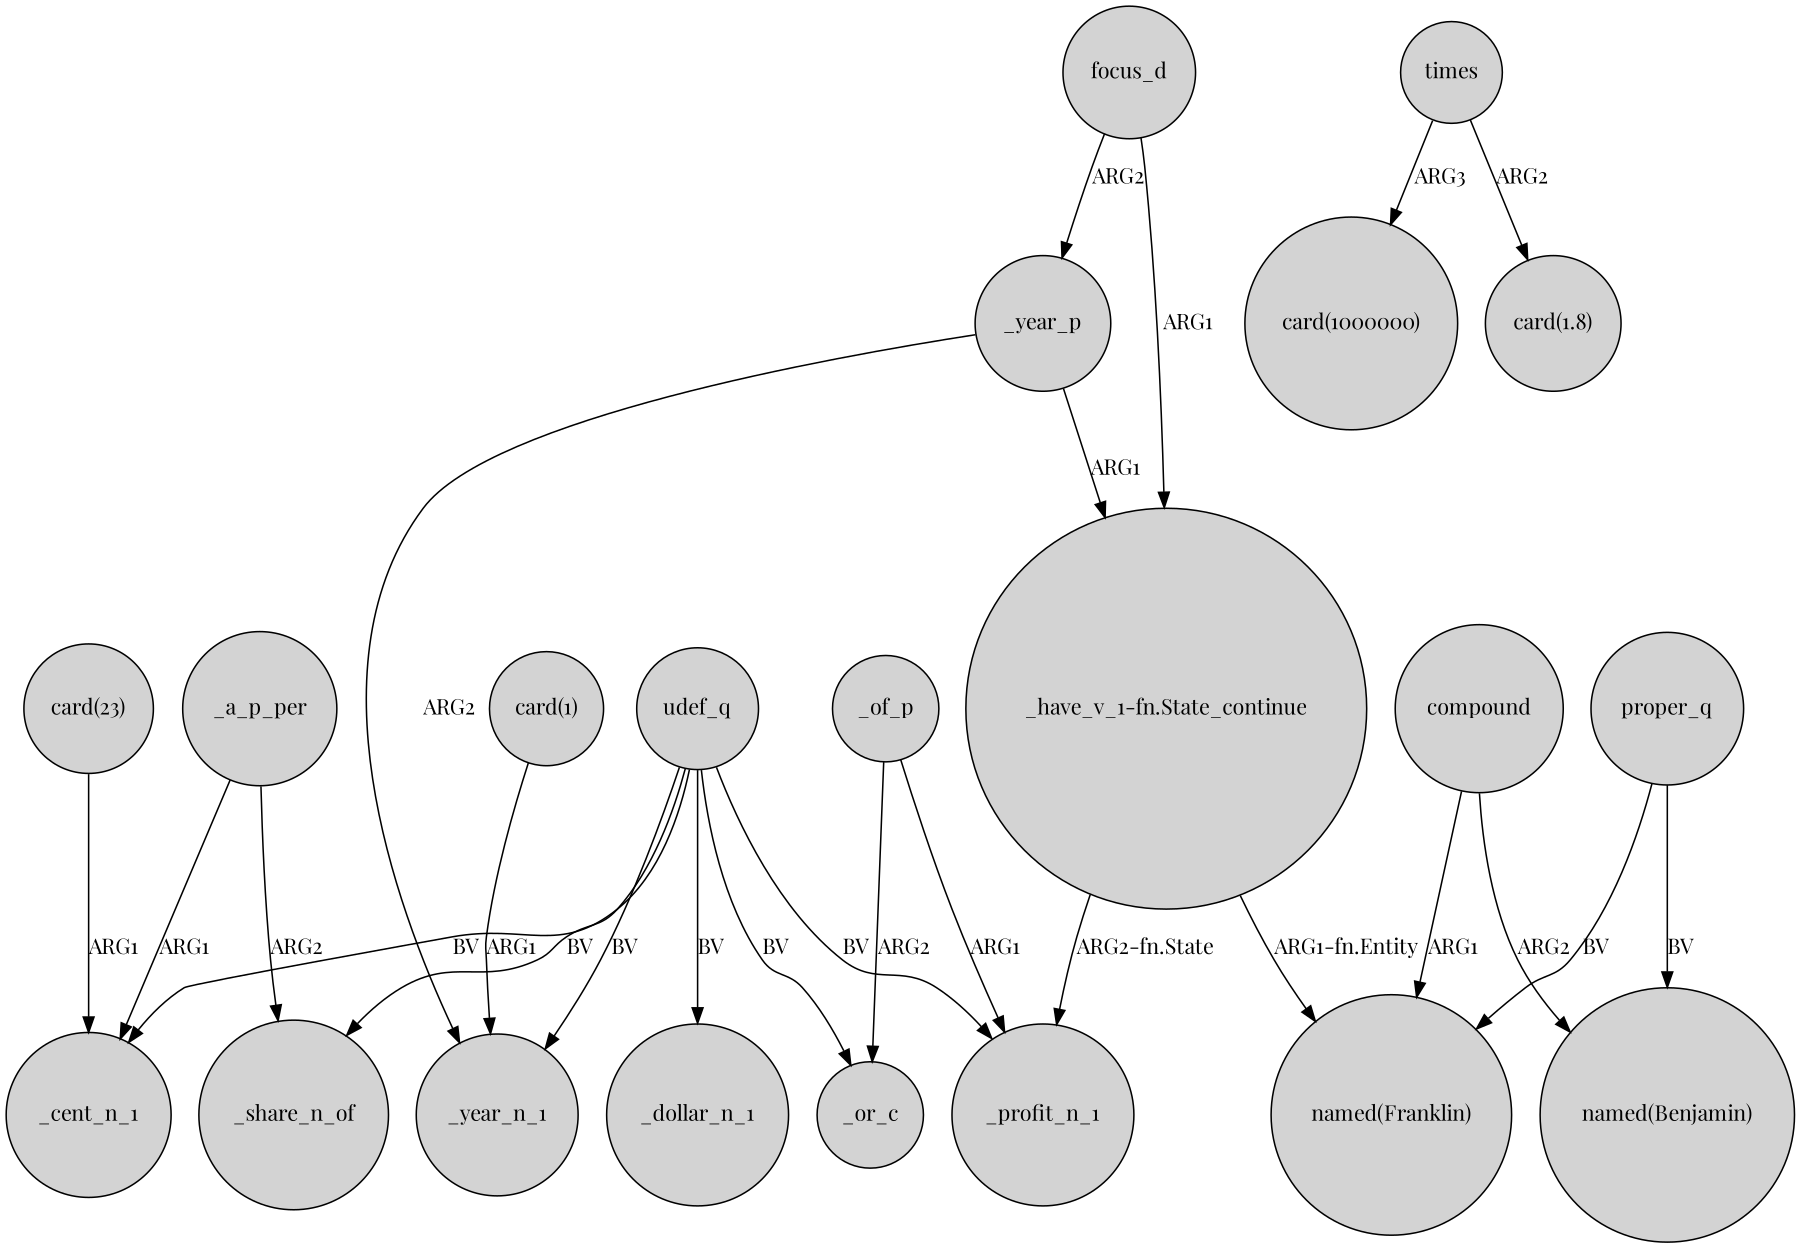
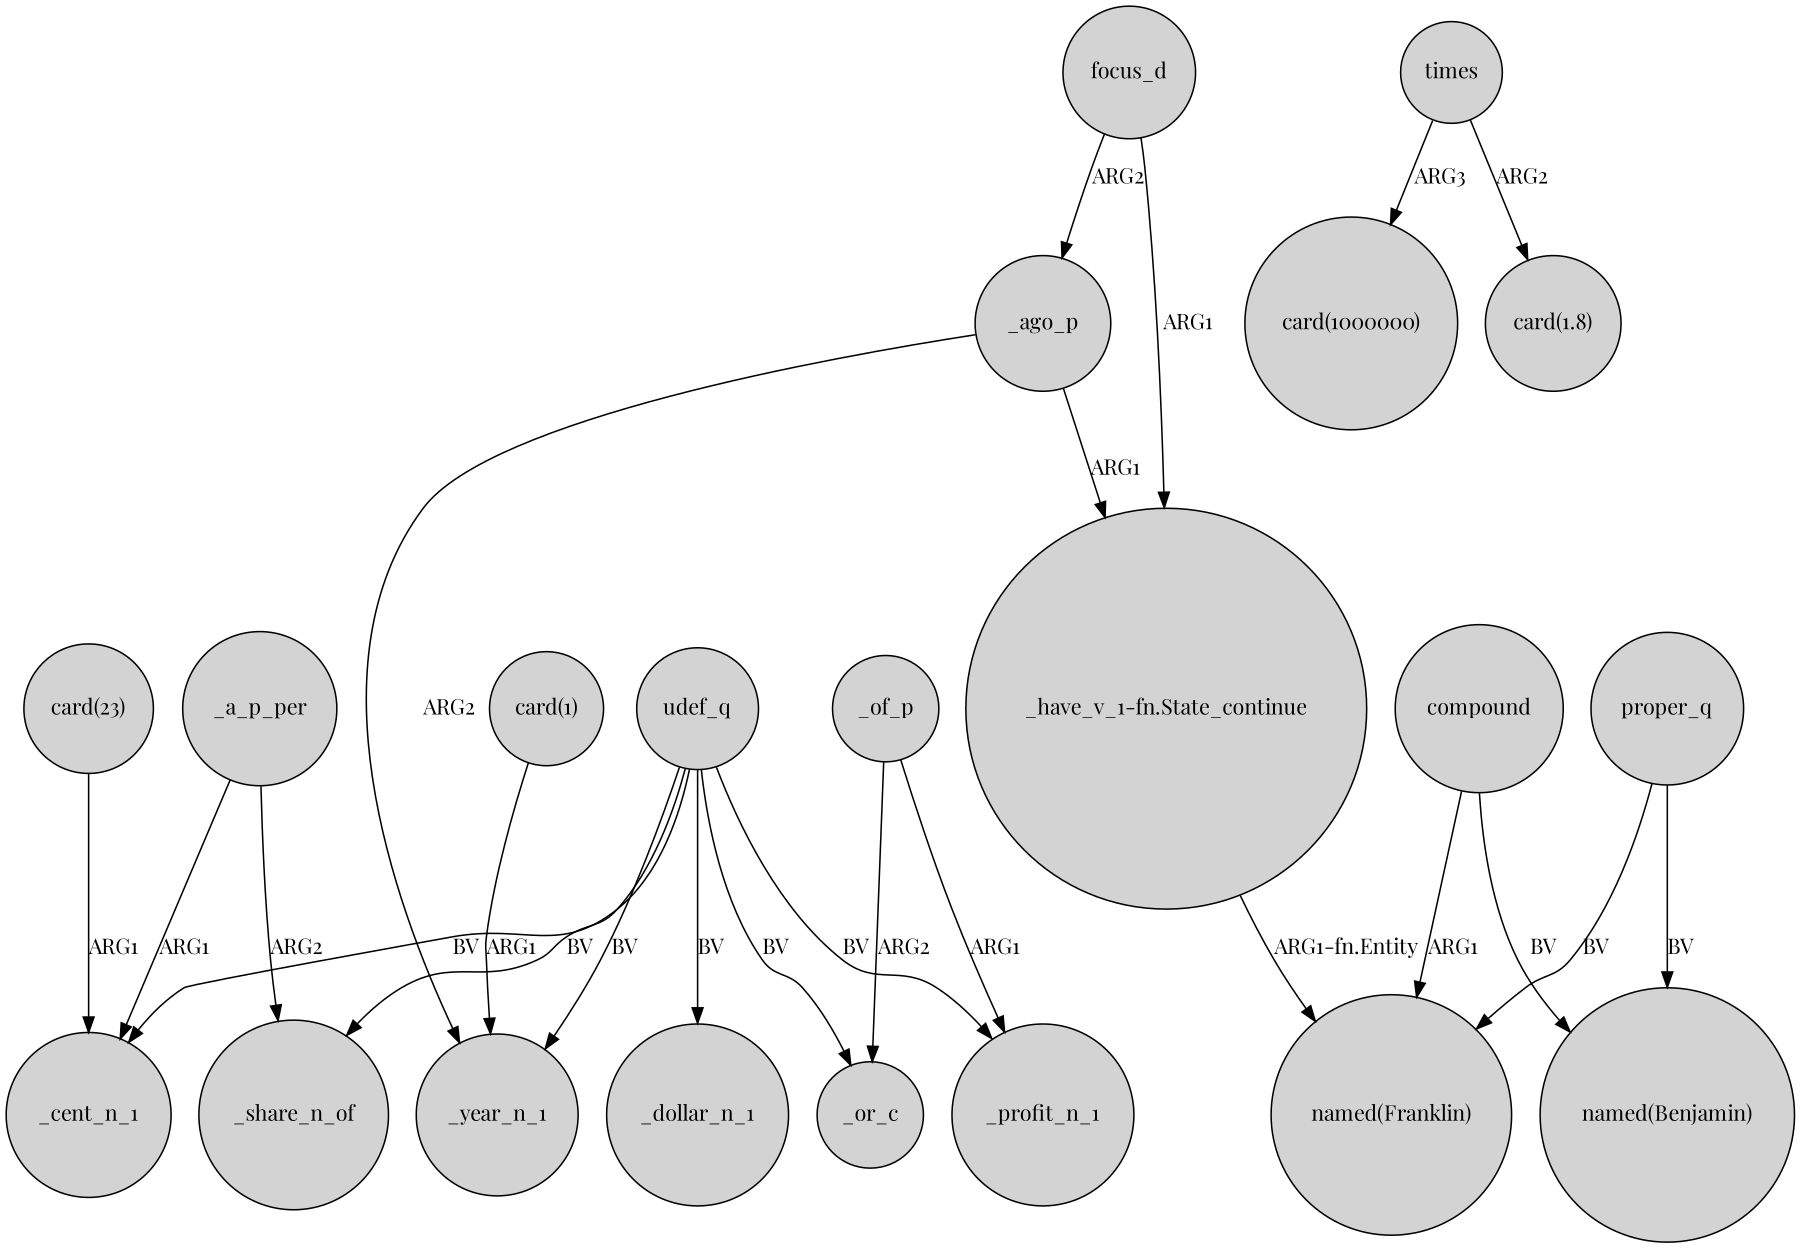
(1043, 323) -> (1043, 323)
(1544, 948) -> (1544, 948)
(1073, 951) -> none
